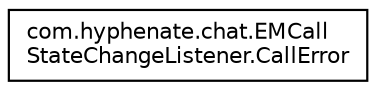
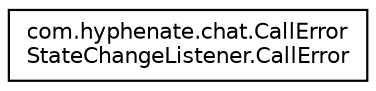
(188, 45) -> (188, 45)
